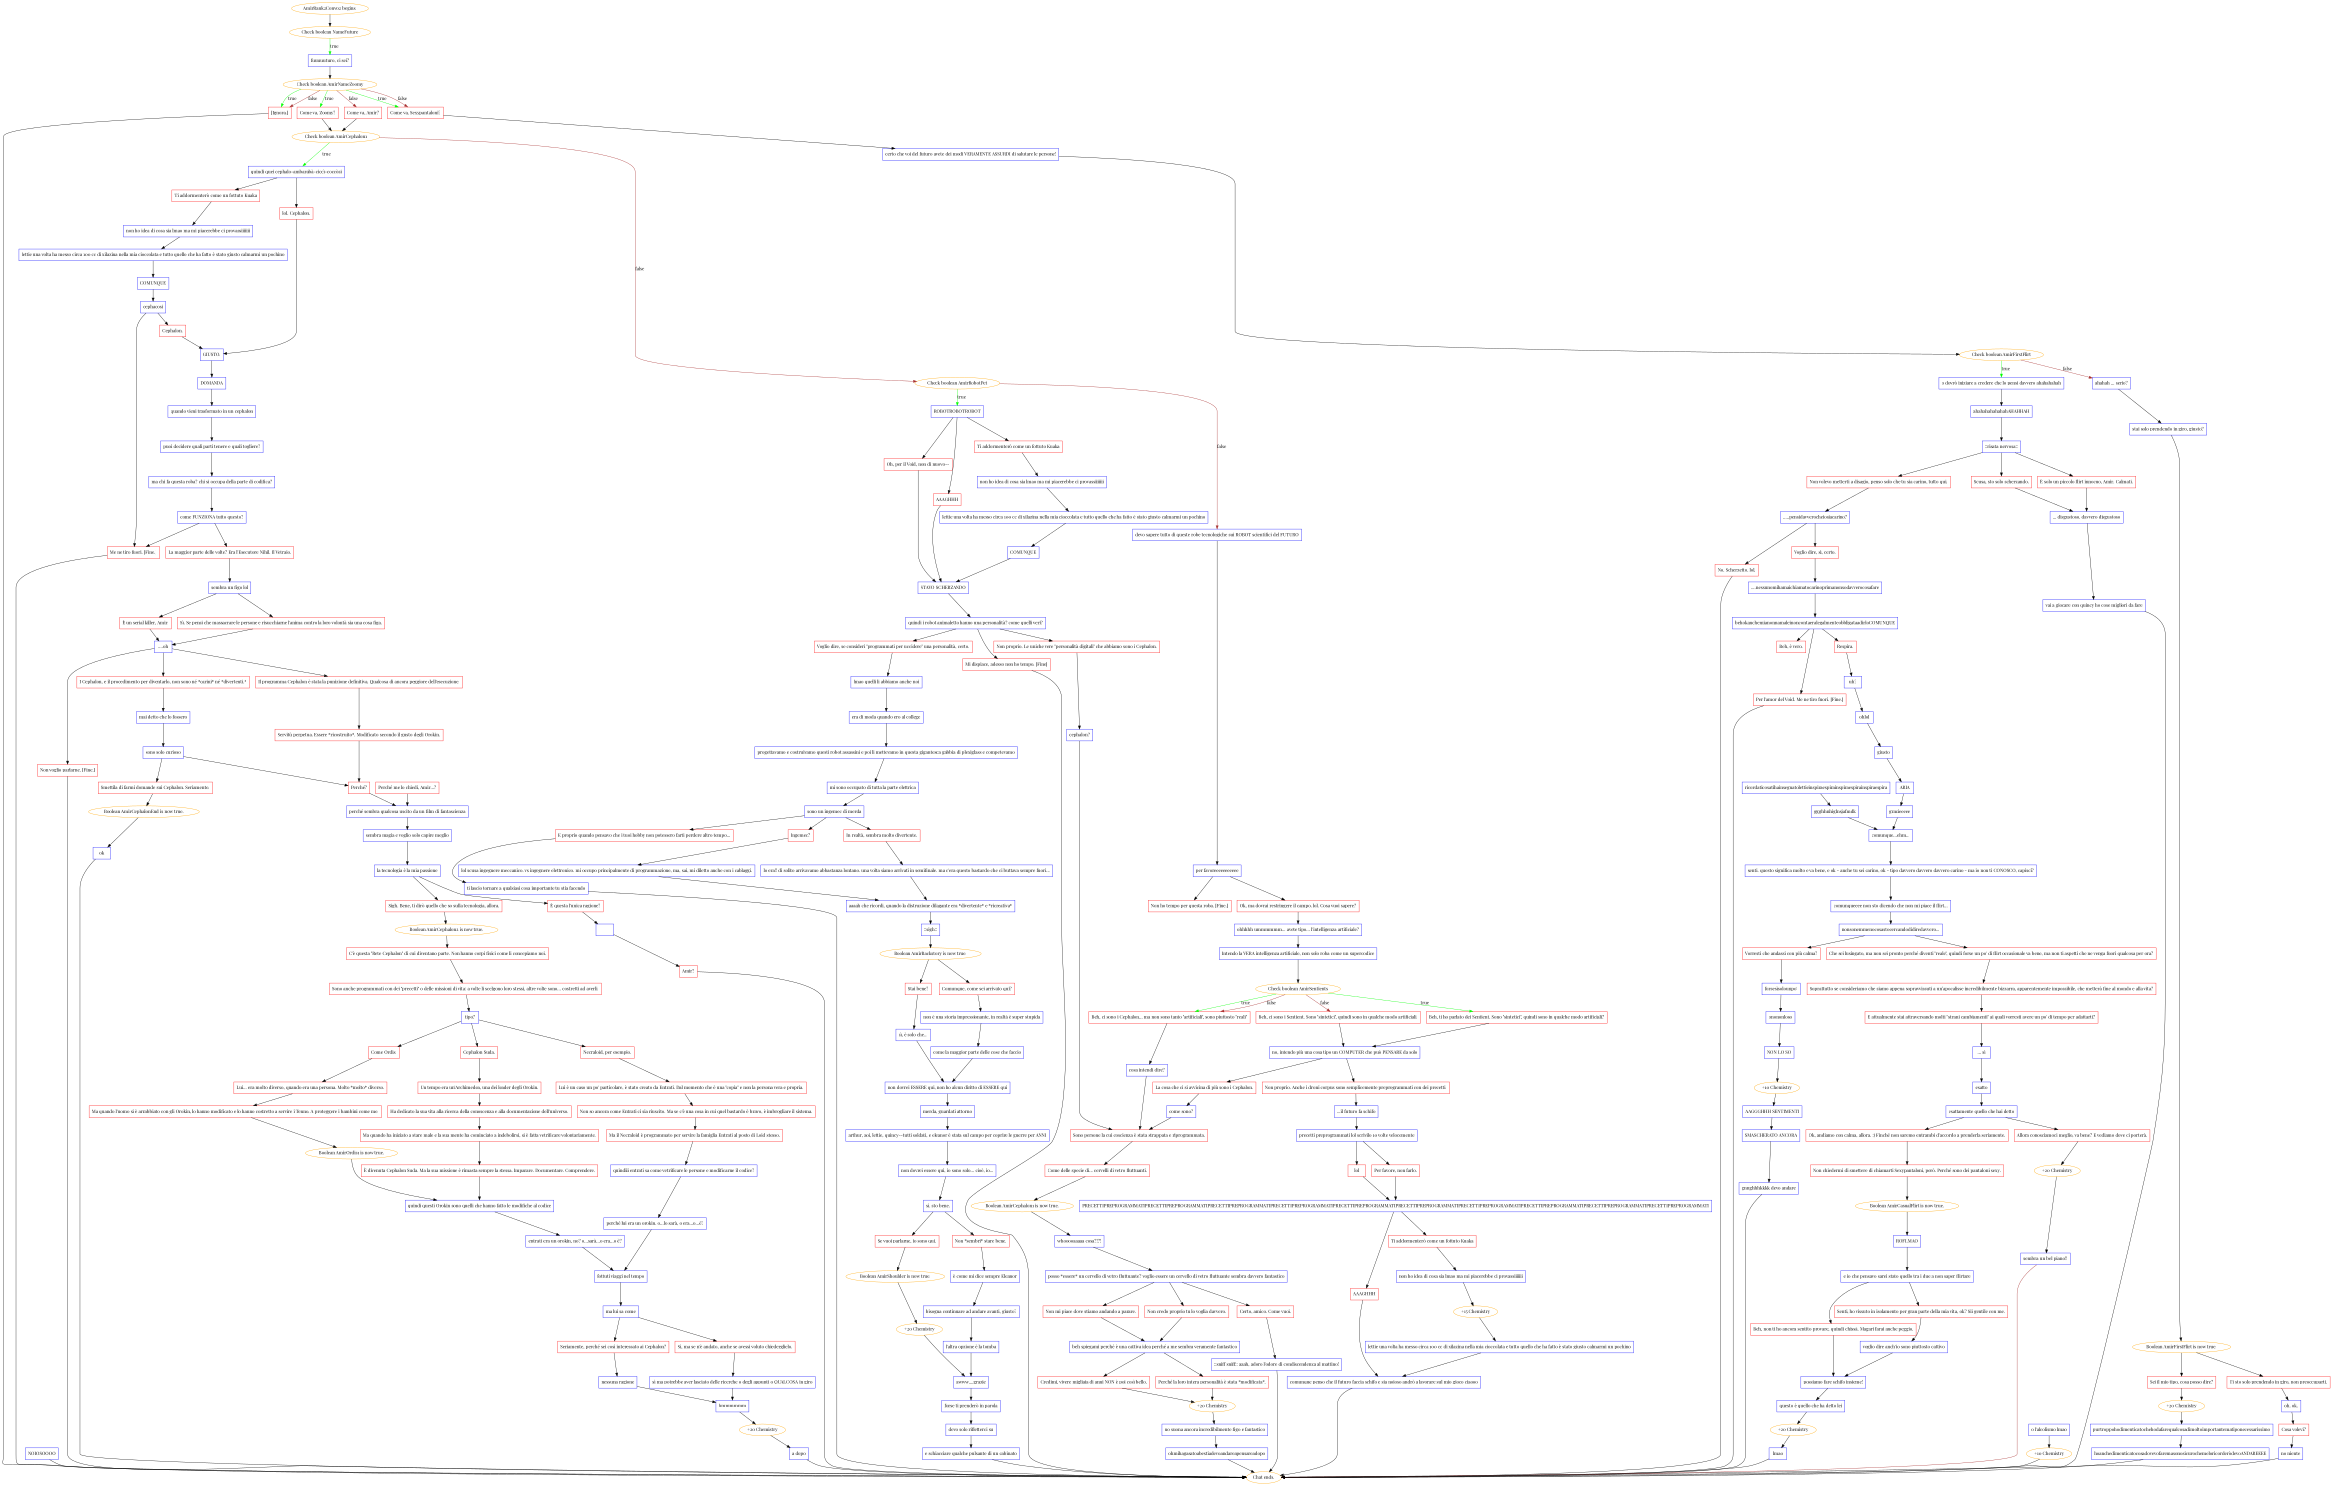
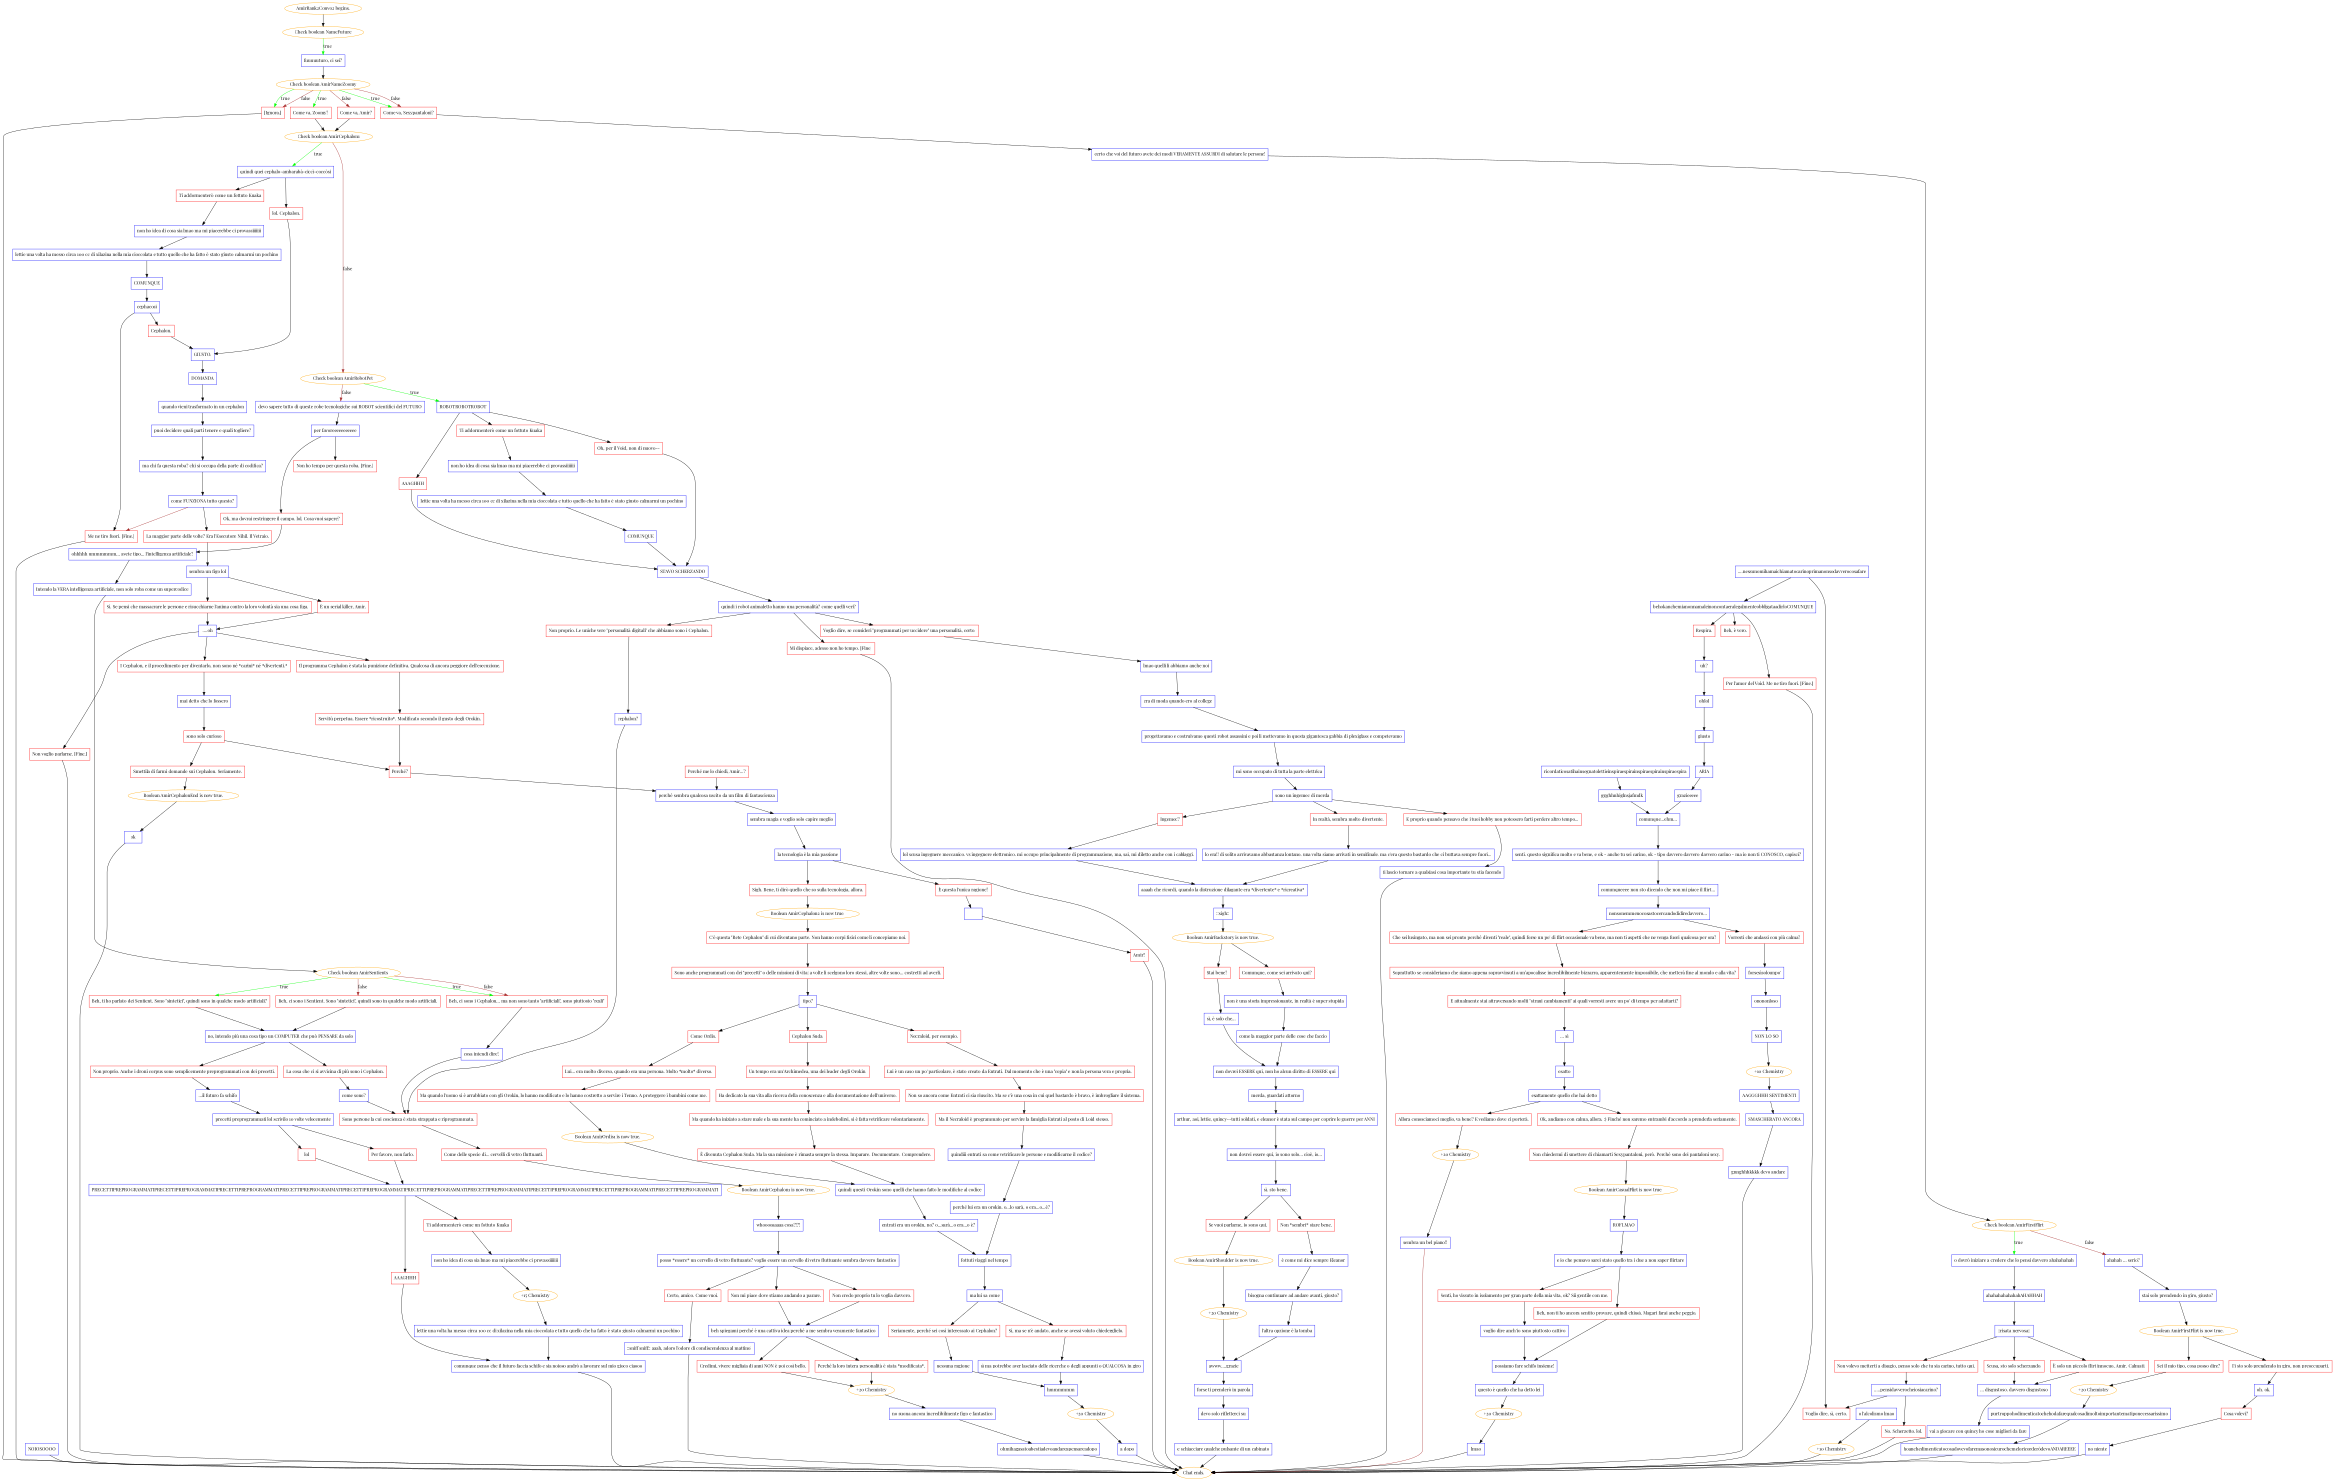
(174, 534) -> (159, 518)
(1815, 569) -> (1825, 989)
(163, 753) -> (204, 737)
